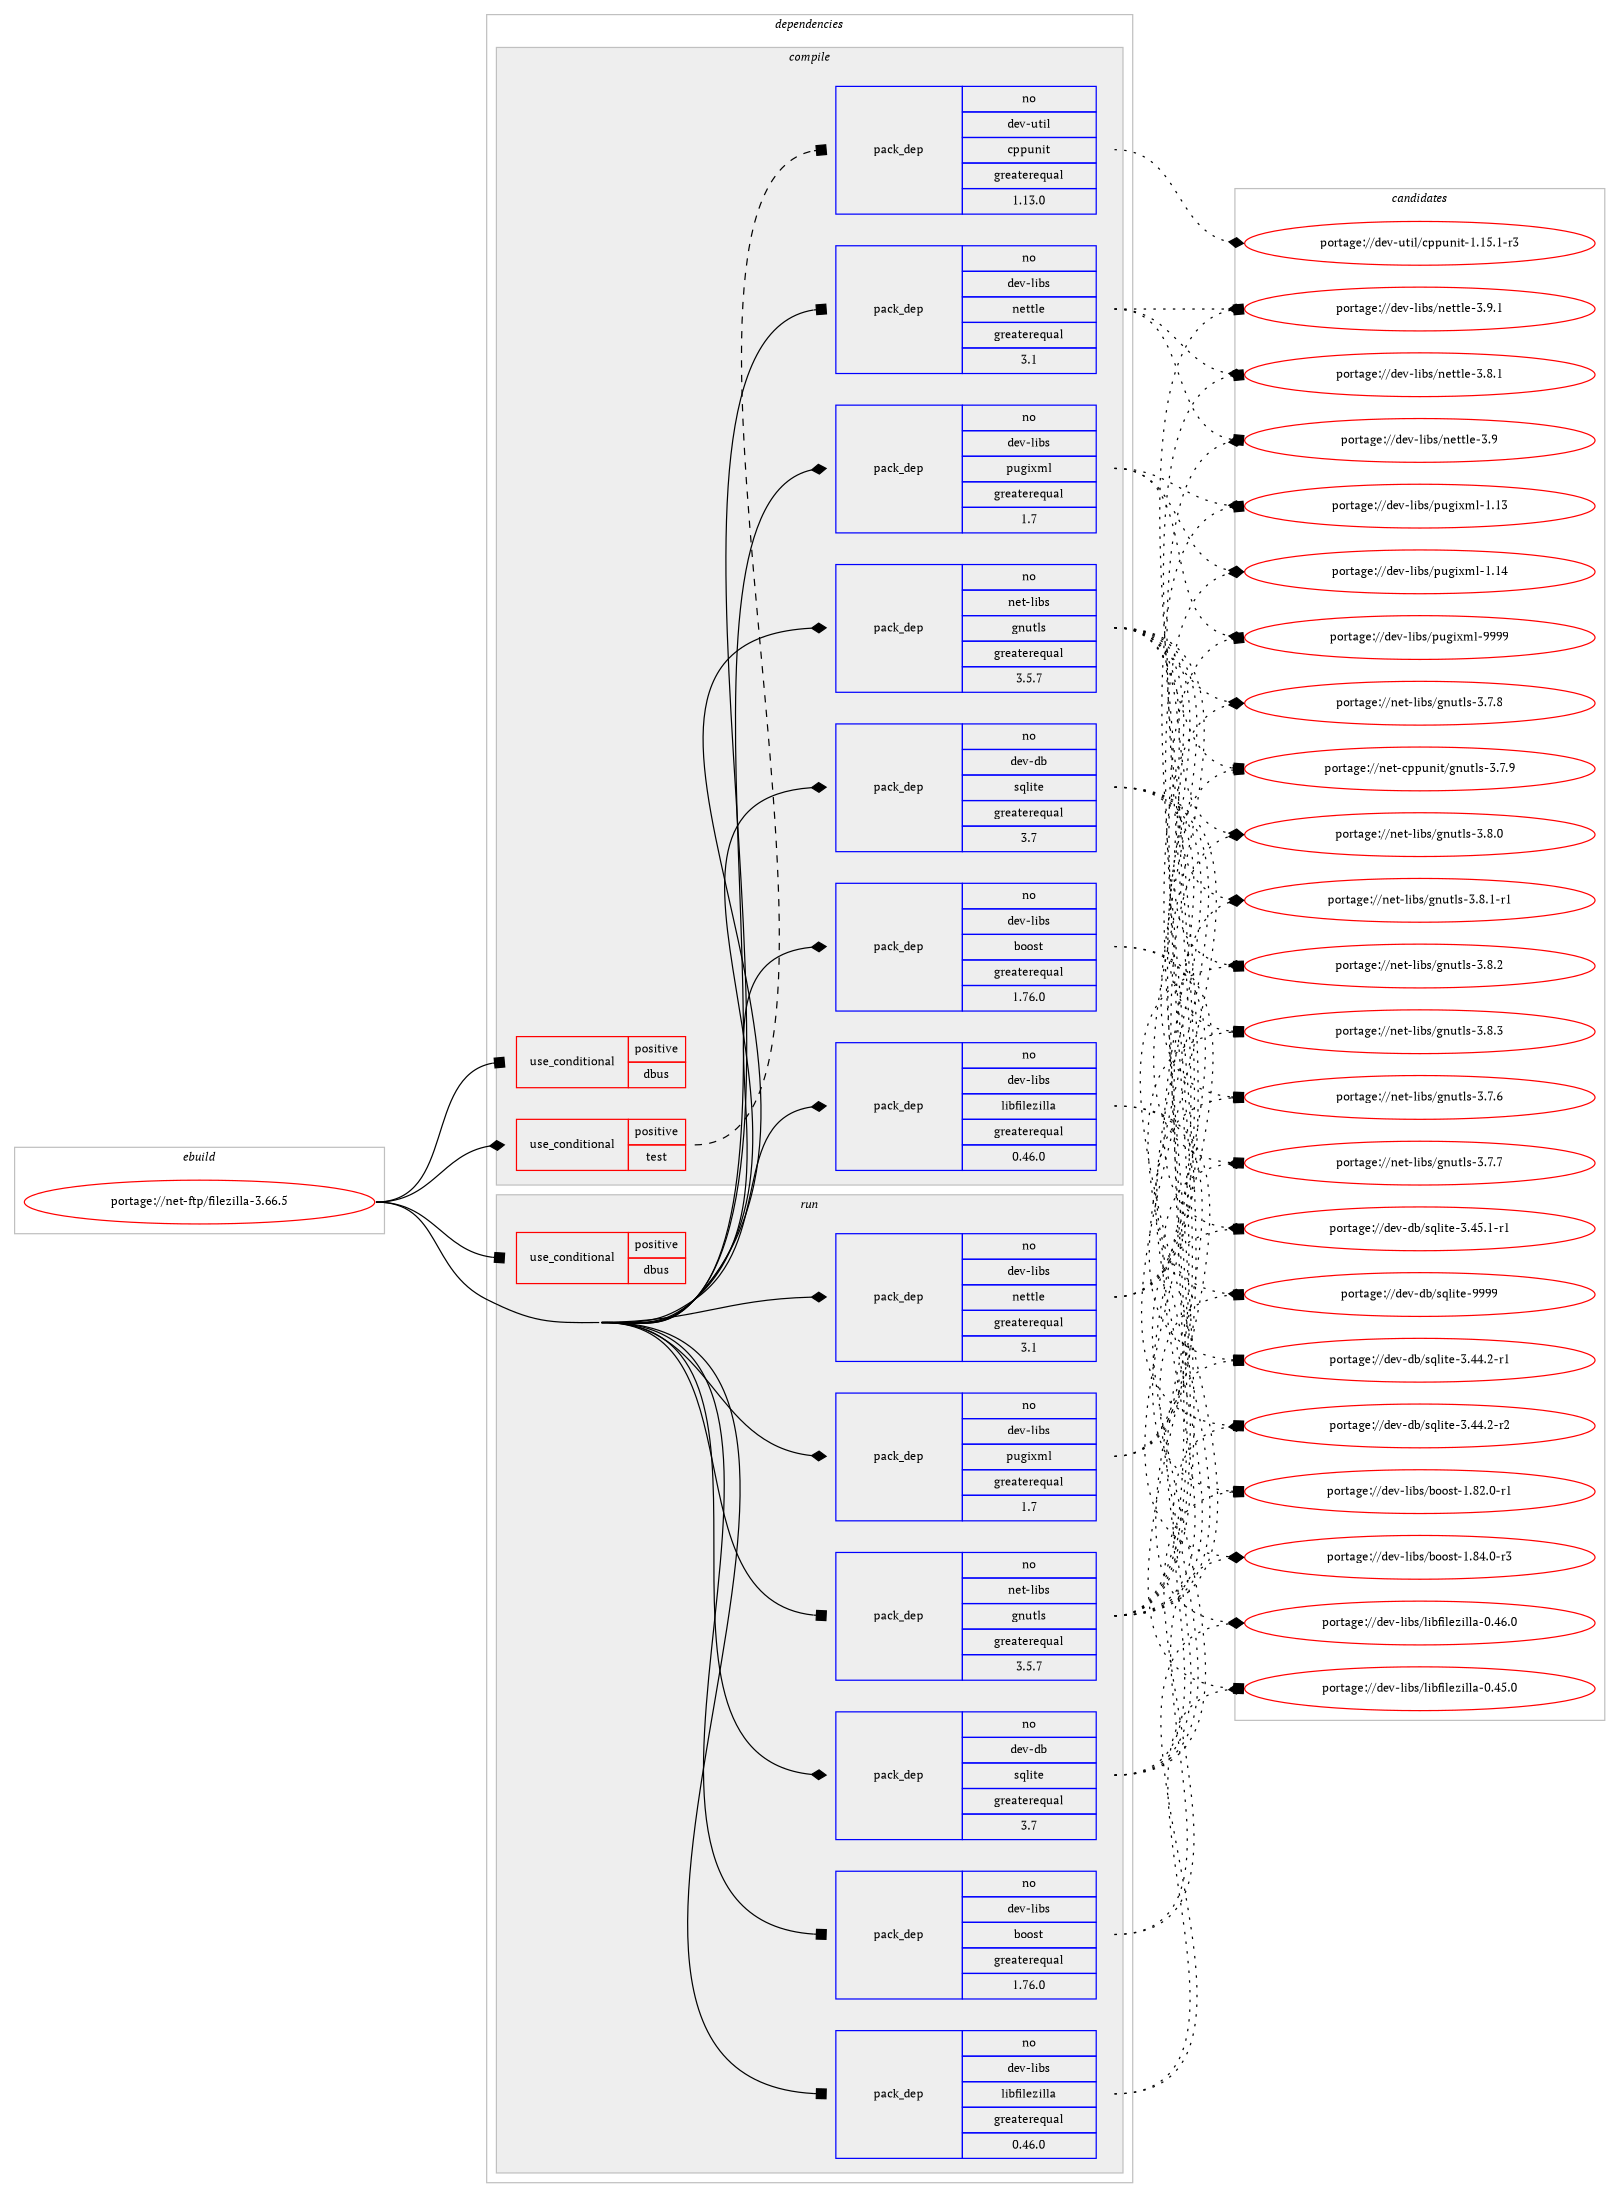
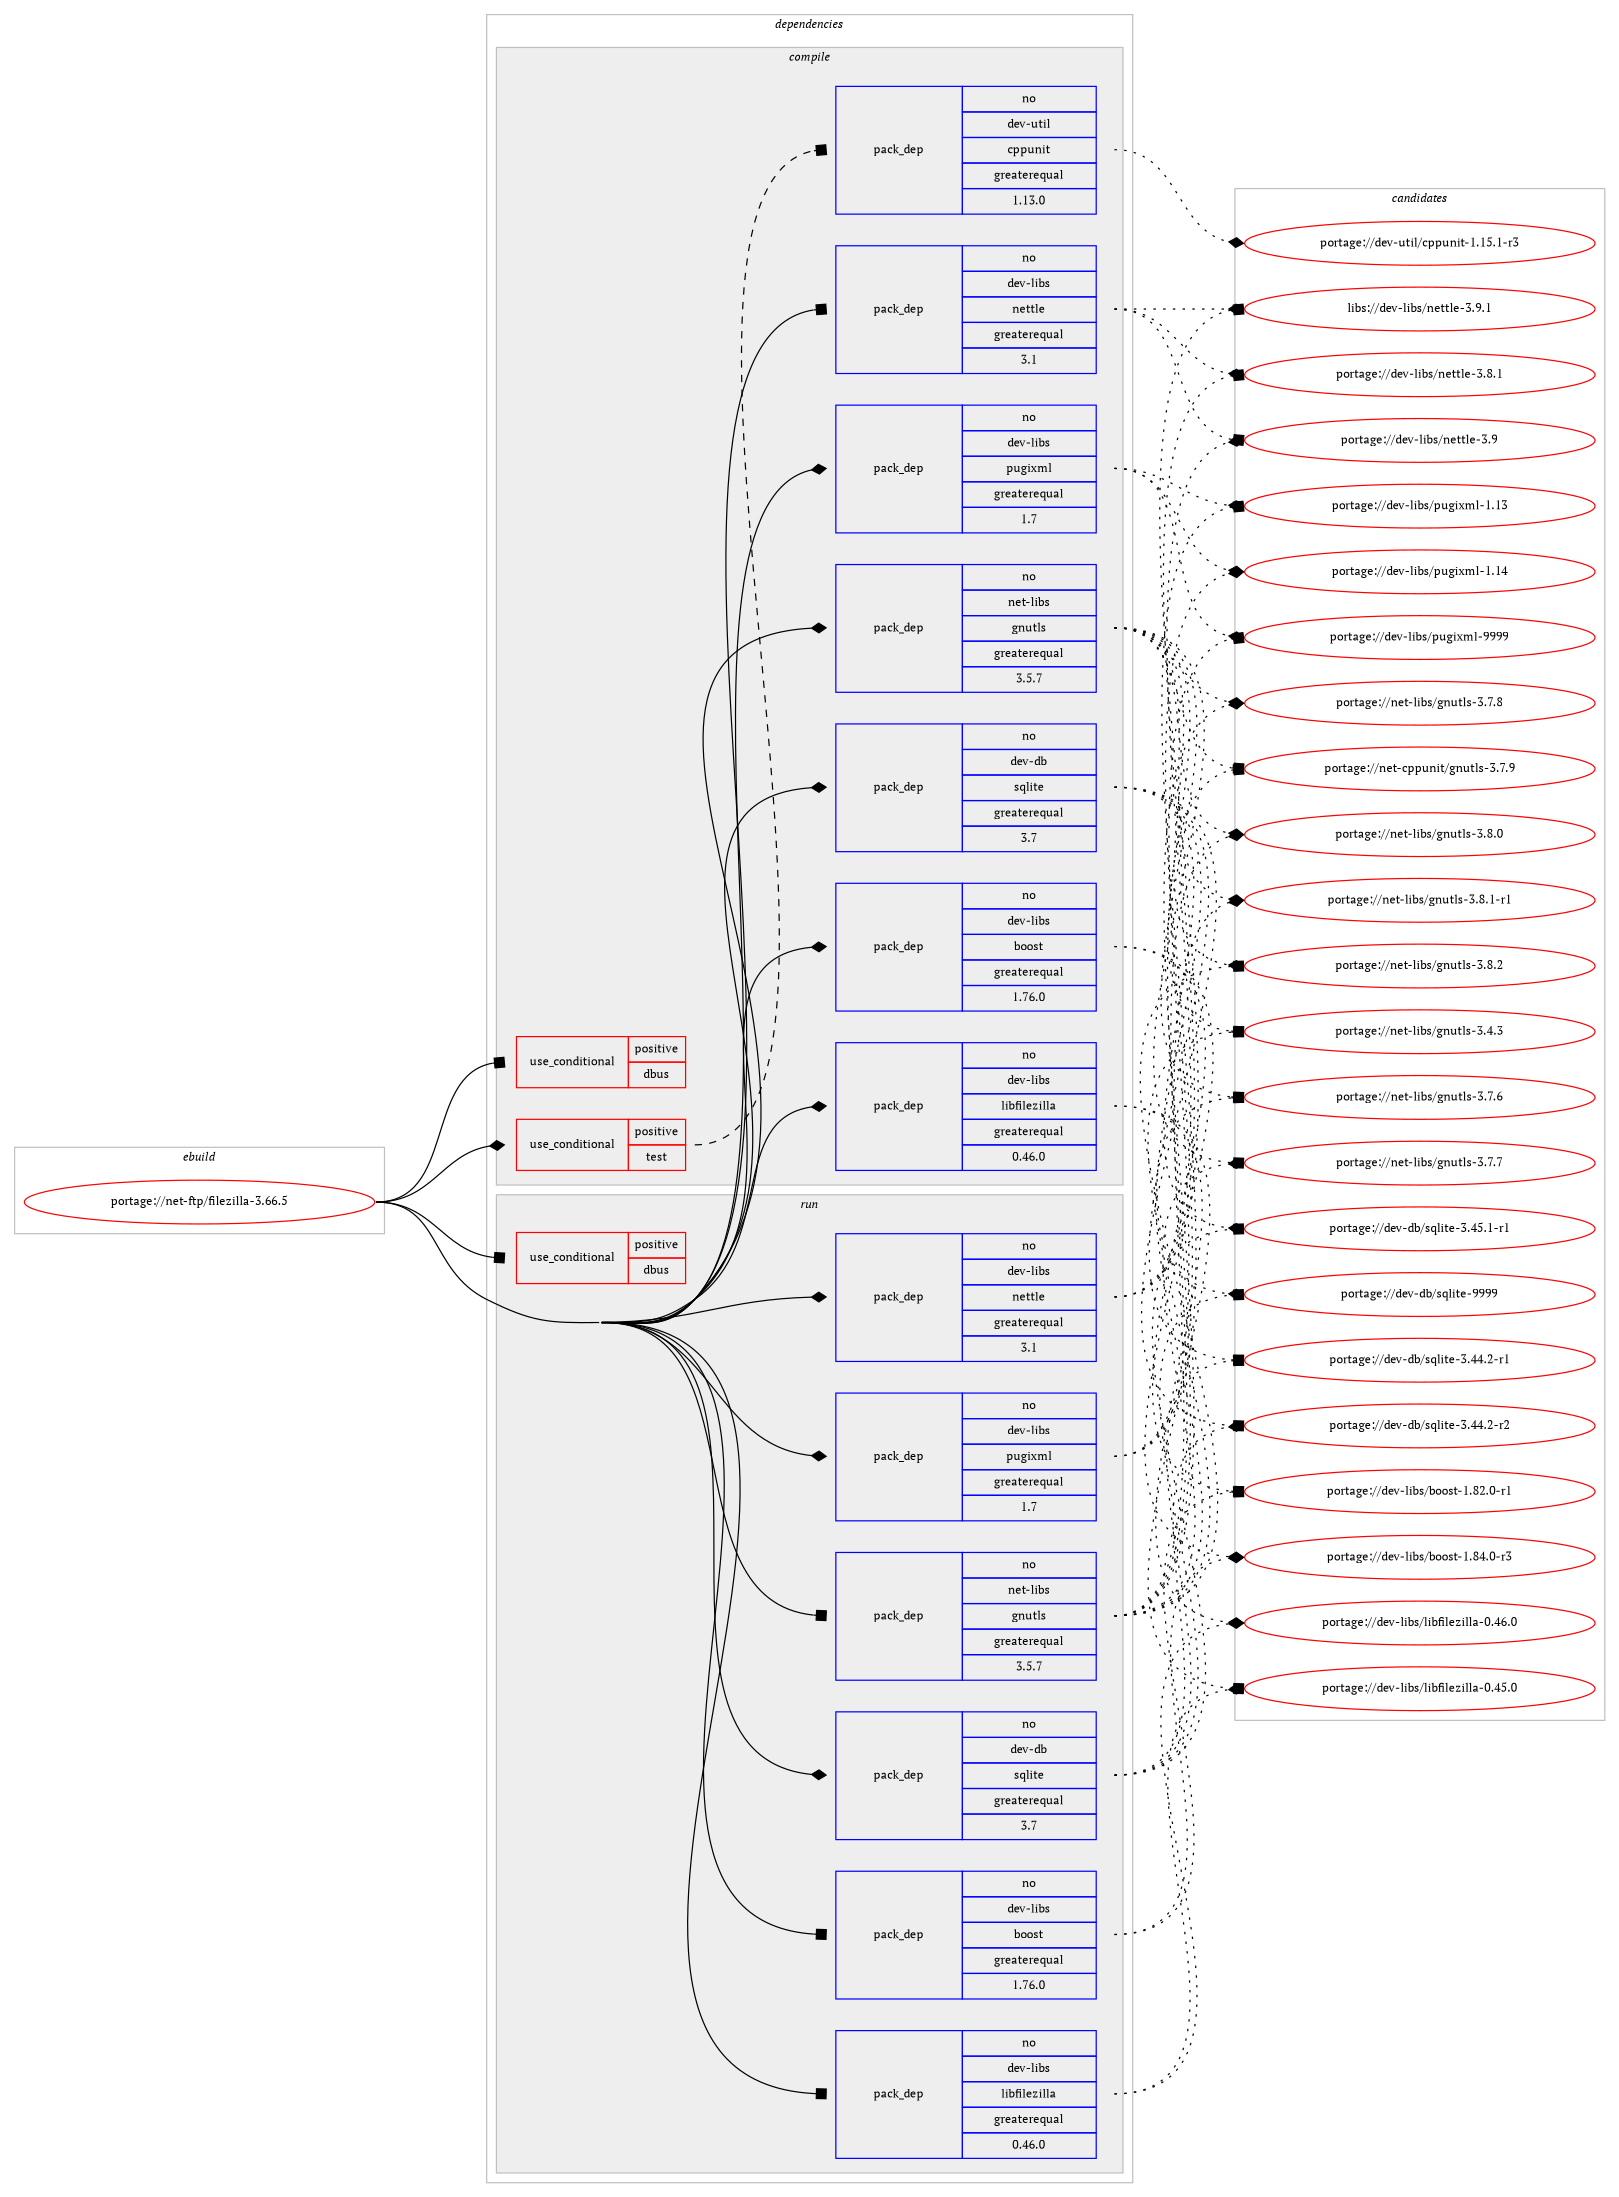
(1420, 309) -> (1420, 309)
(1420, 1032) -> (1420, 1032)
